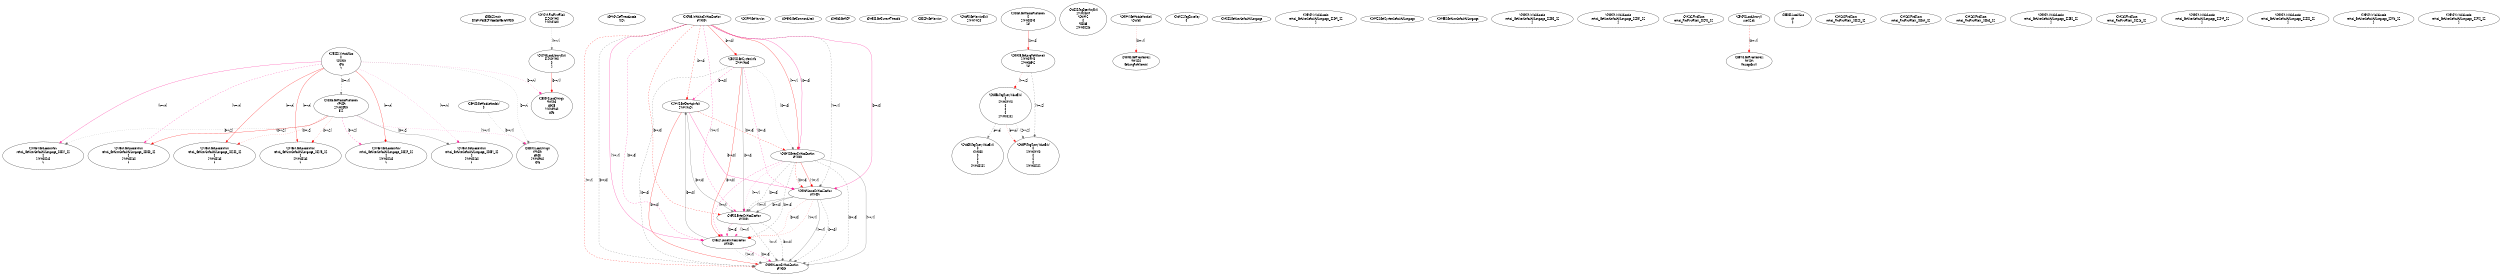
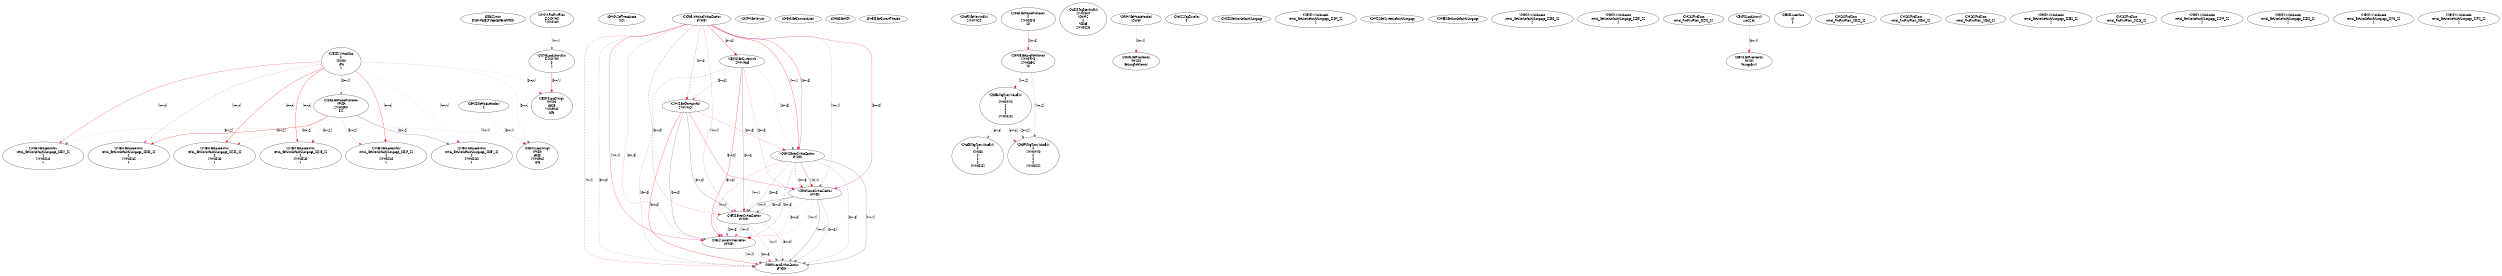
(930, 19) -> none
(1694, 19) -> (1694, 19)
(686, 183) -> (670, 184)
